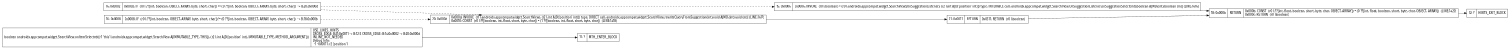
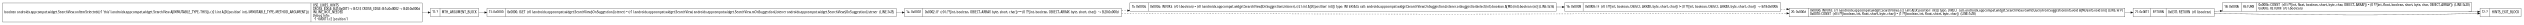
(1204, 11) -> (1559, 7)
none -> (692, 12)
none -> (2346, 15)
(603, 37) -> (459, 12)
